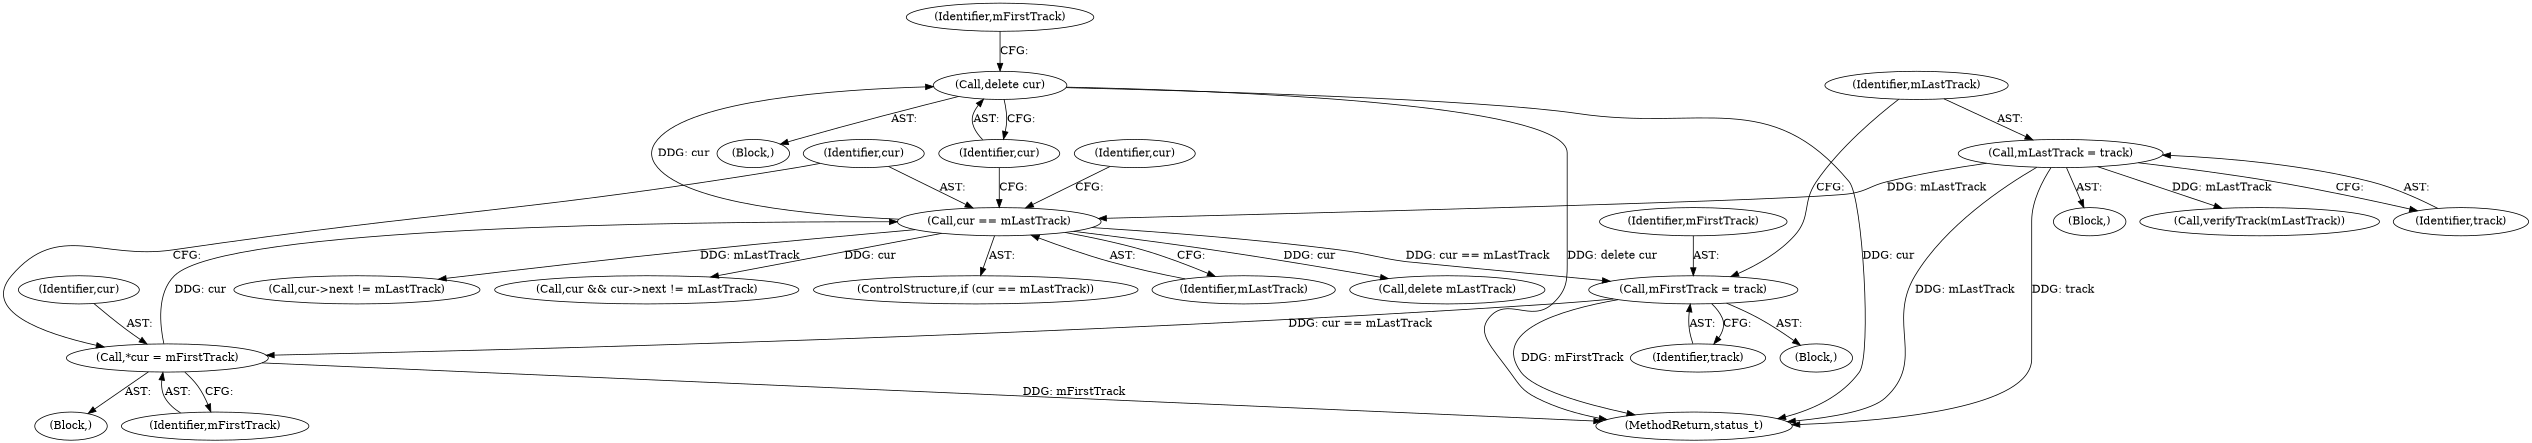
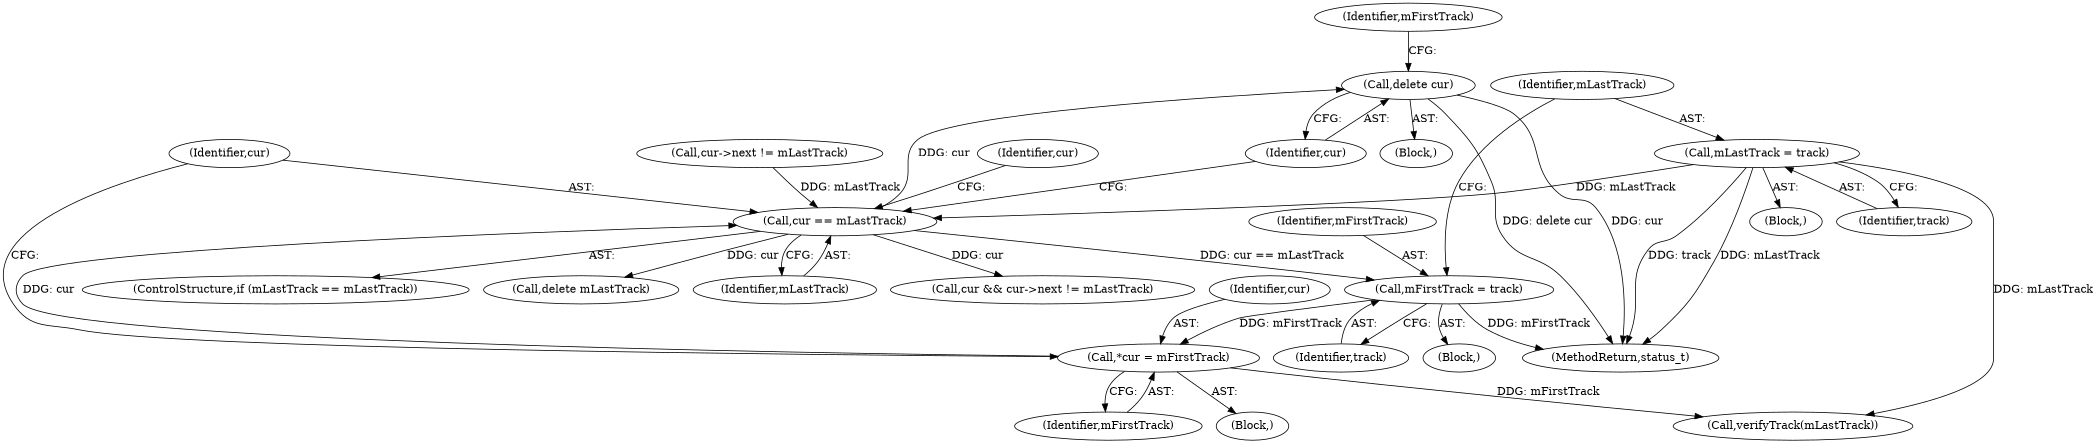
(680, 252) -> (792, 186)
(976, 290) -> (276, 290)
(1360, 324) -> (1290, 324)
(928, 392) -> (1463, 393)
